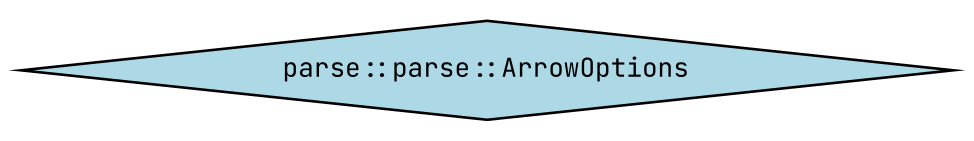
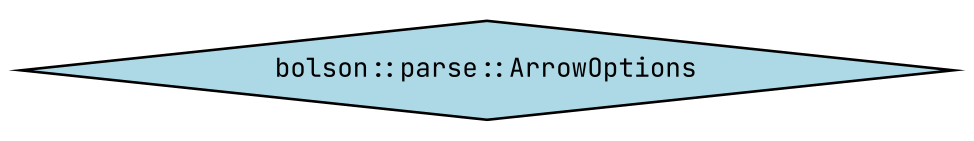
(487, 70) -> (487, 70)
